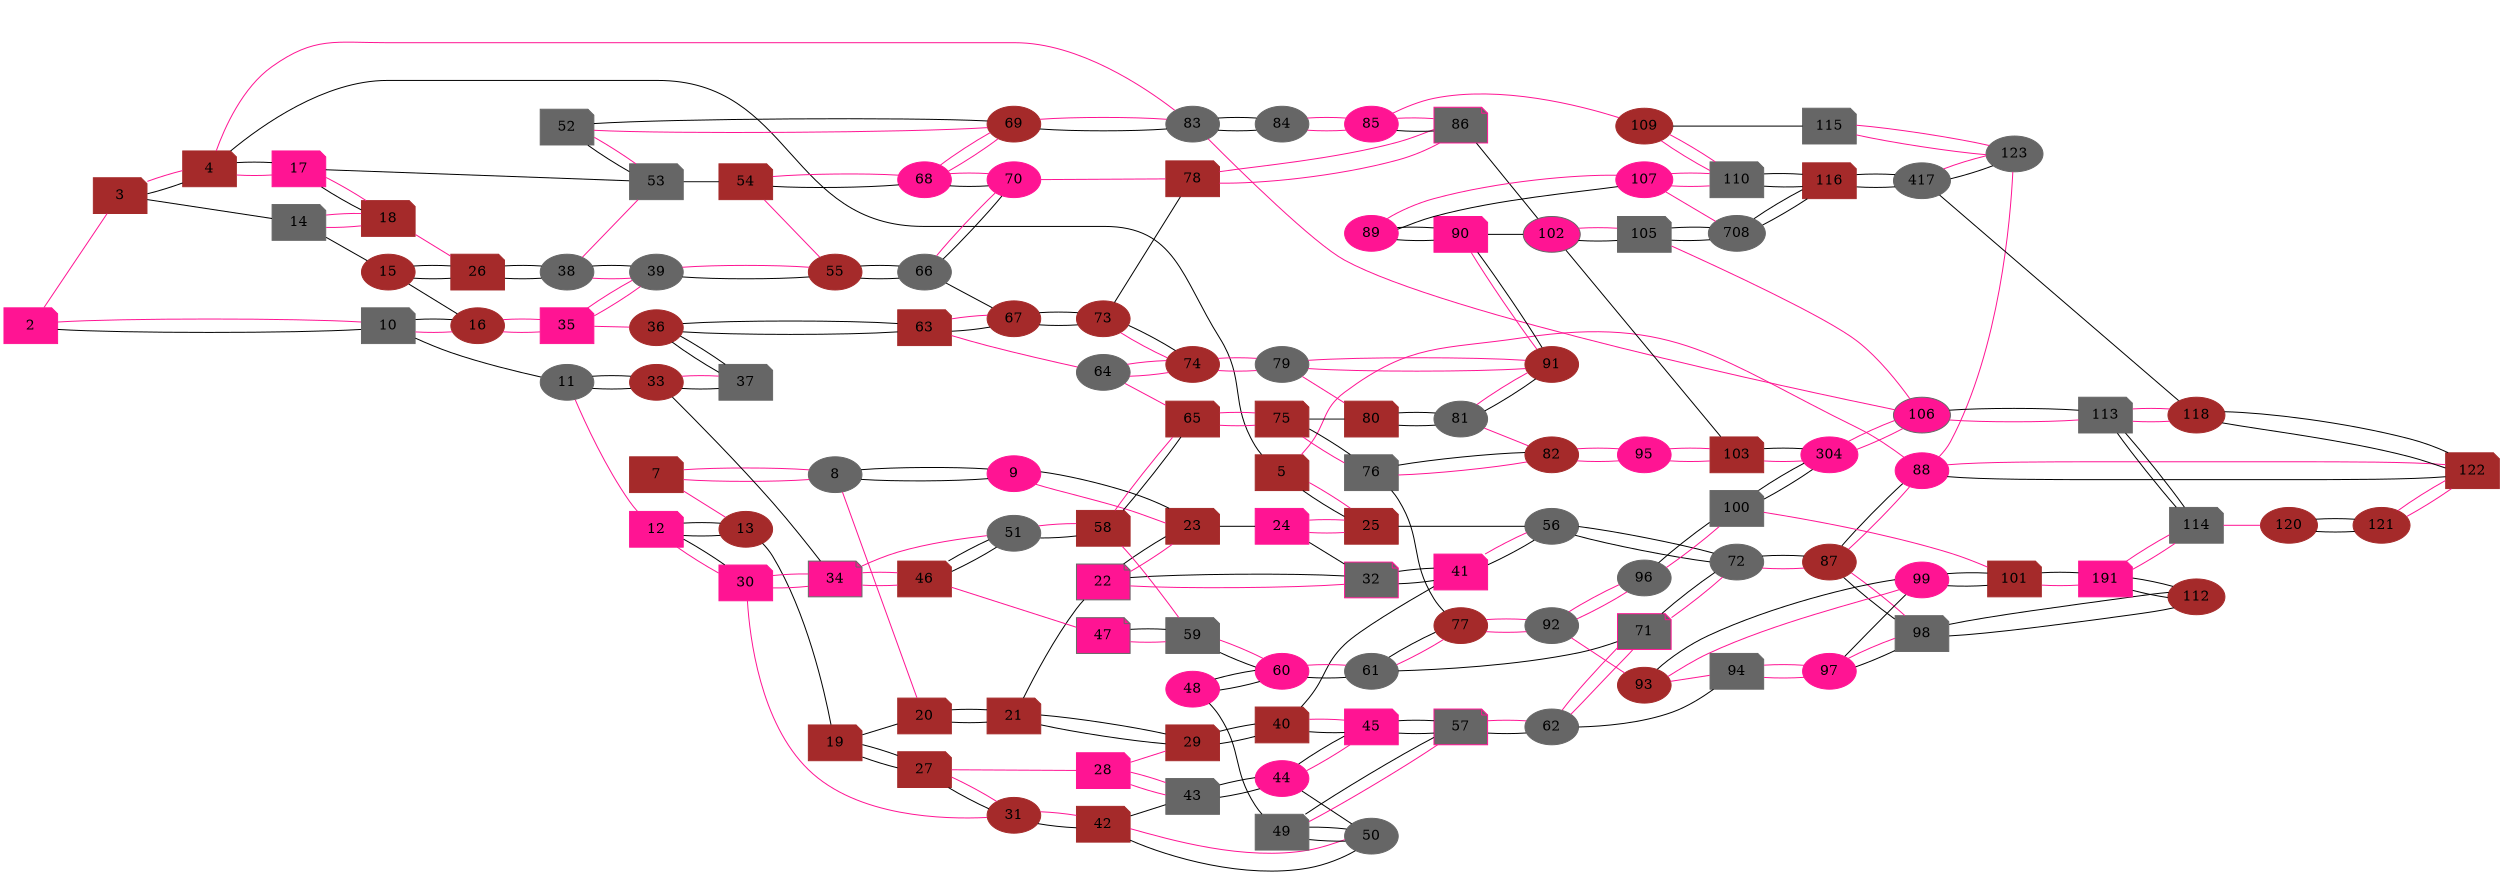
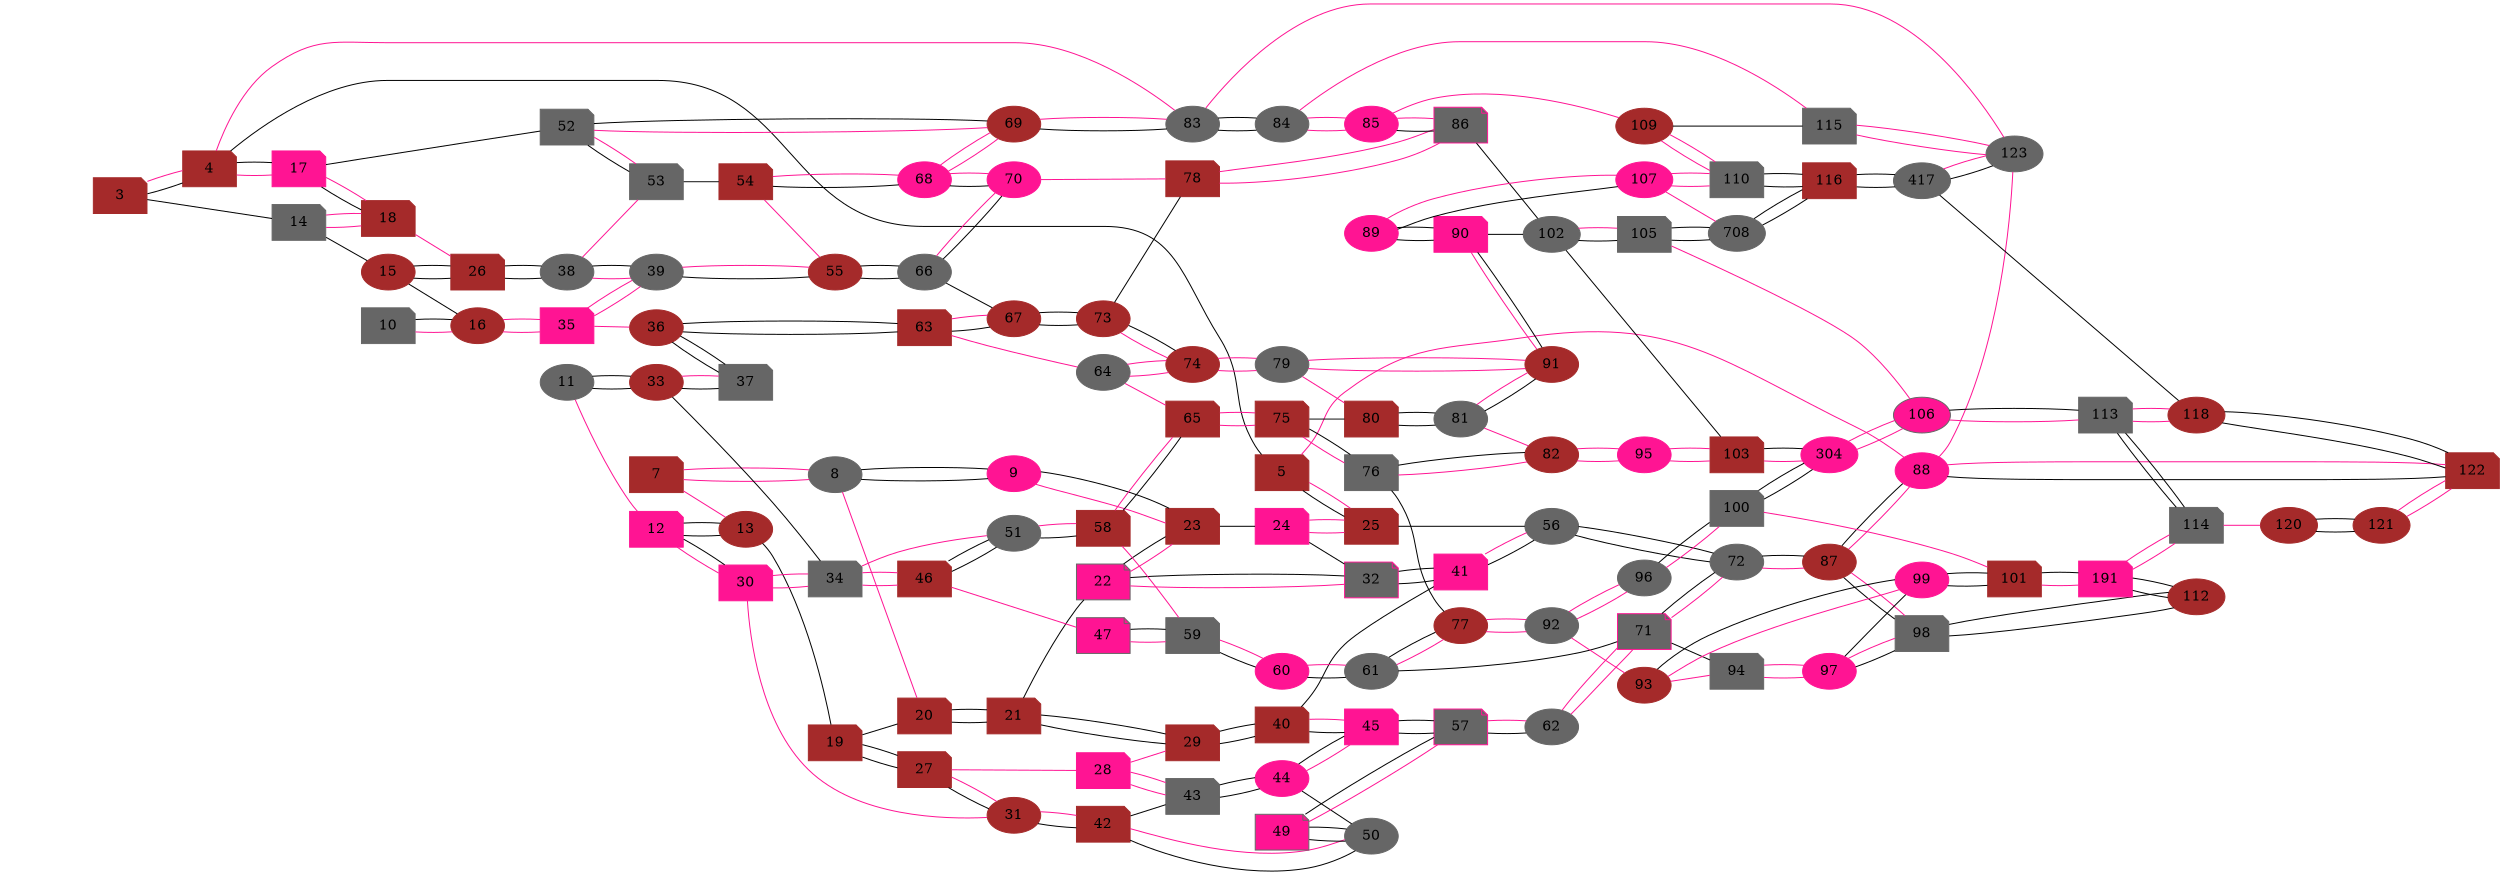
none -> (1553, 42)
(477, 175) -> (433, 148)
(1552, 234) -> (1552, 234)
(31, 326) -> none
(1546, 328) -> (1614, 4)
(477, 361) -> none
(835, 579) -> (835, 579)
(1193, 689) -> none
(1649, 719) -> (1692, 652)
(1282, 832) -> (1282, 832)
